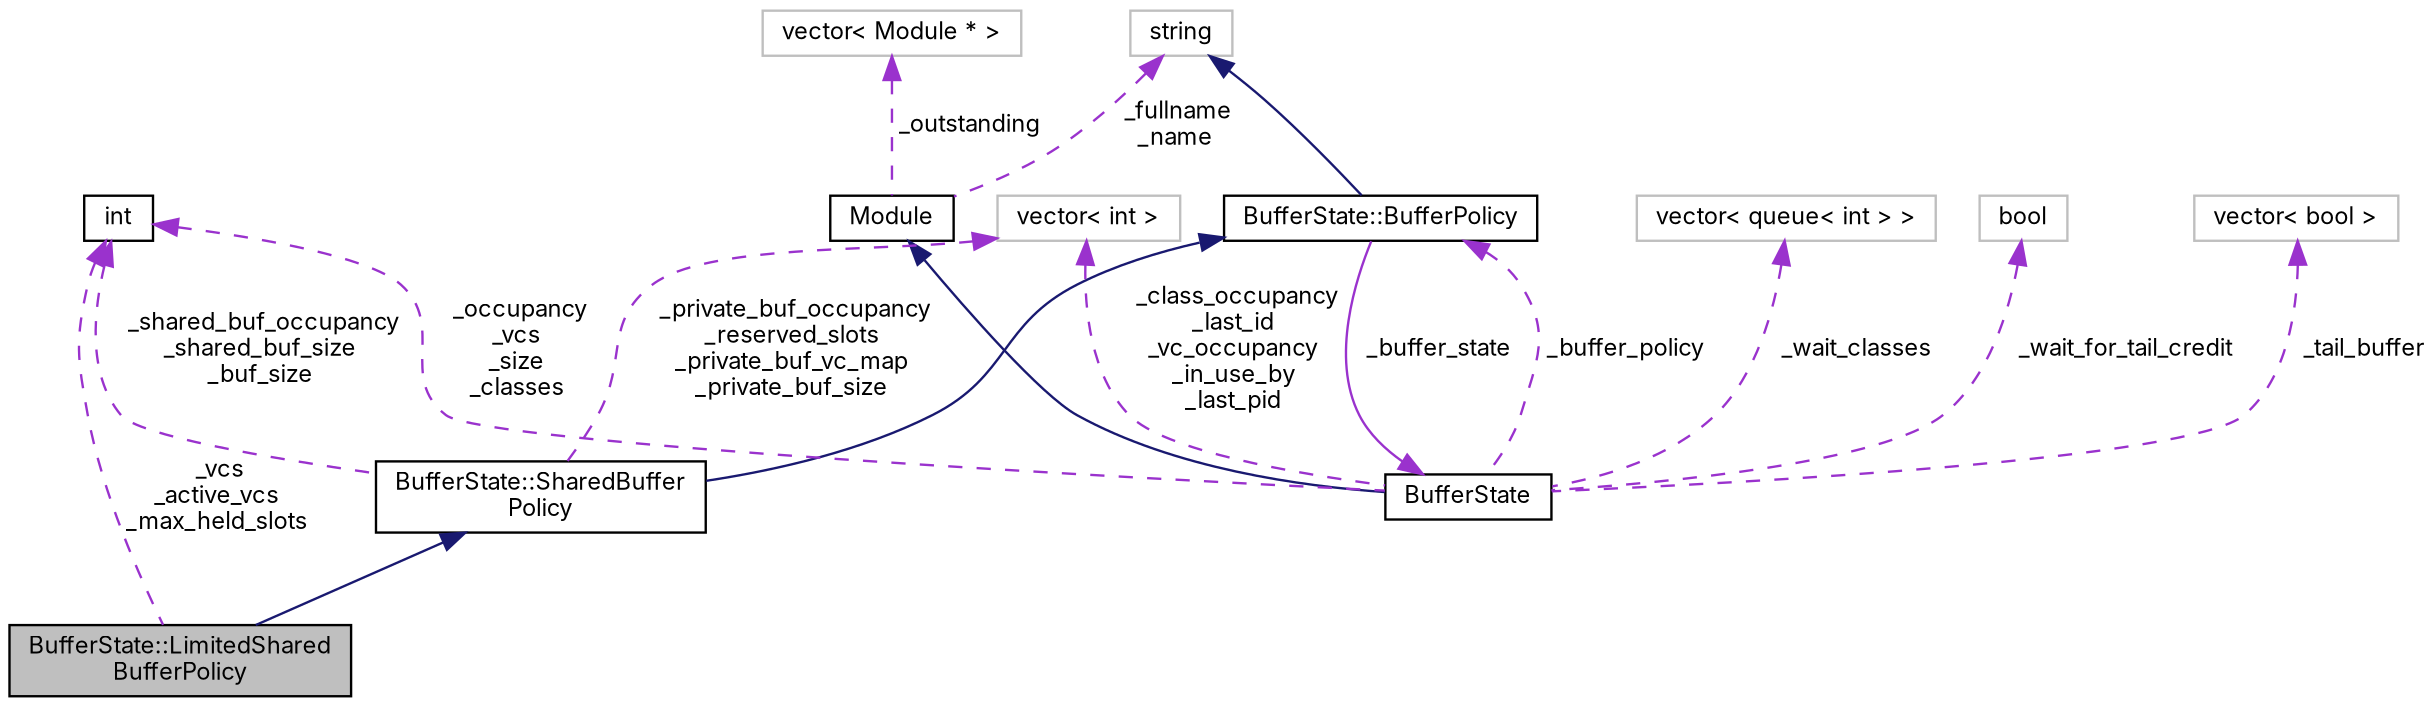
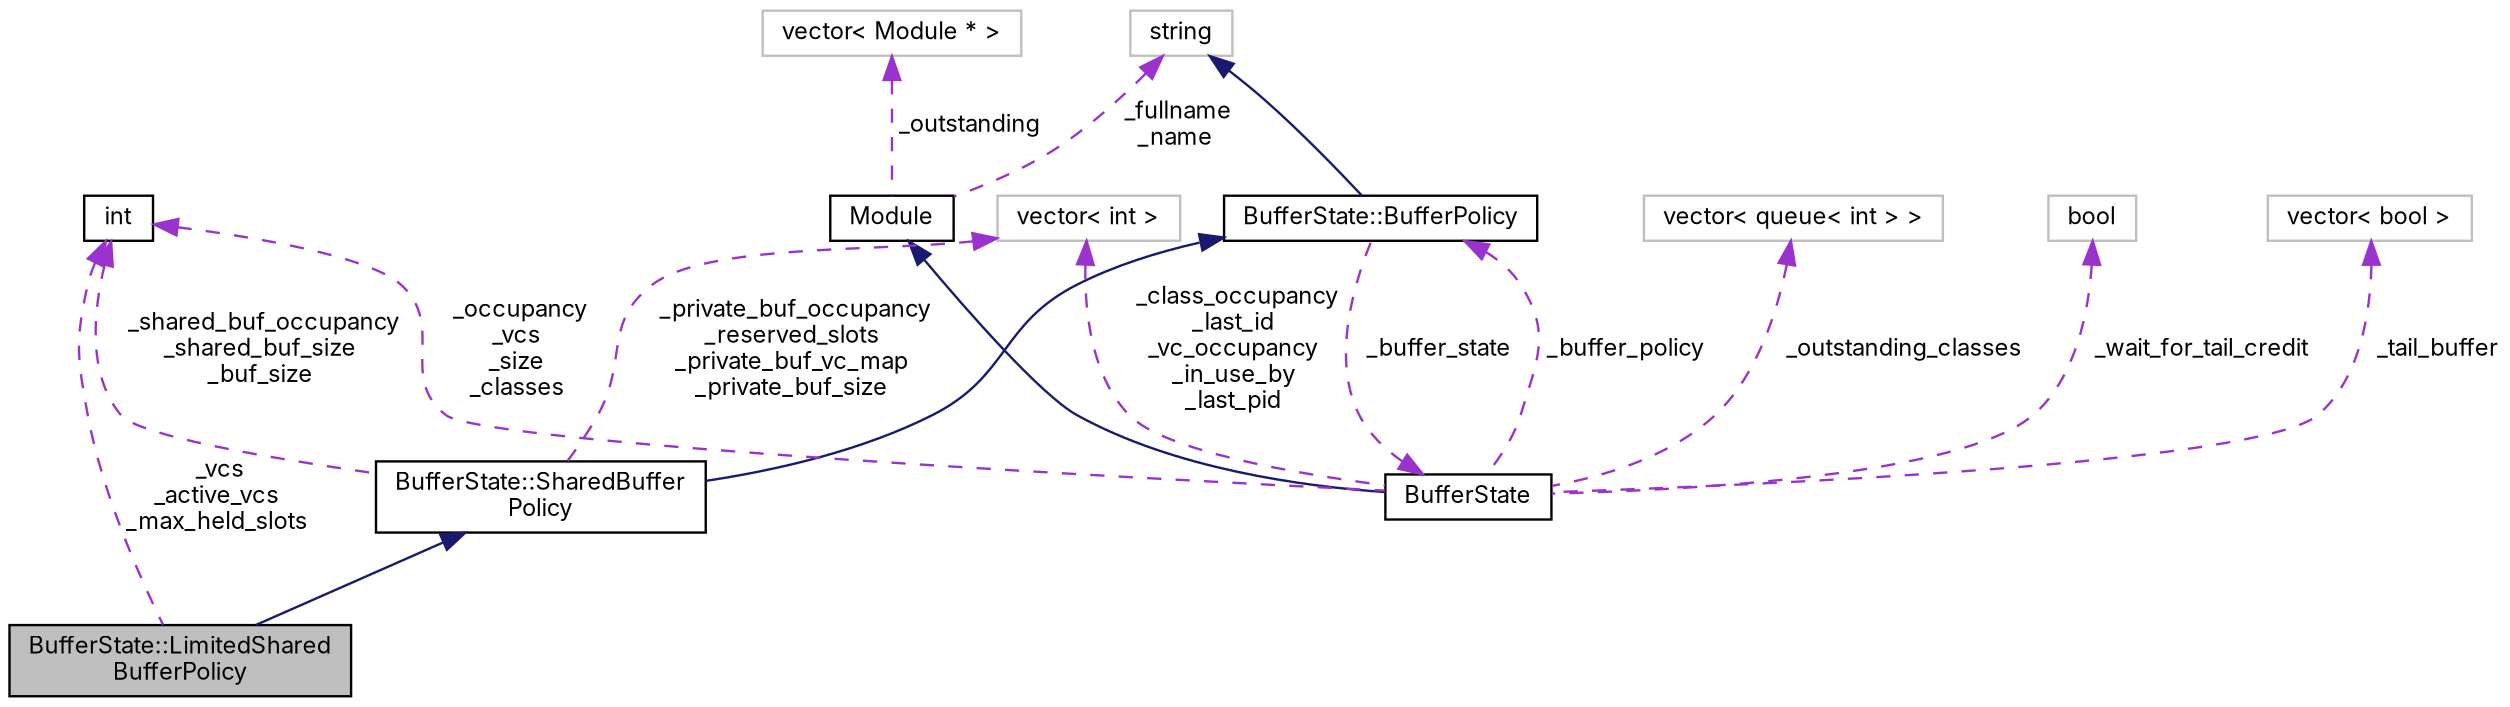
(1854, 350) -> (1901, 350)
(1346, 360) -> (1346, 360)
